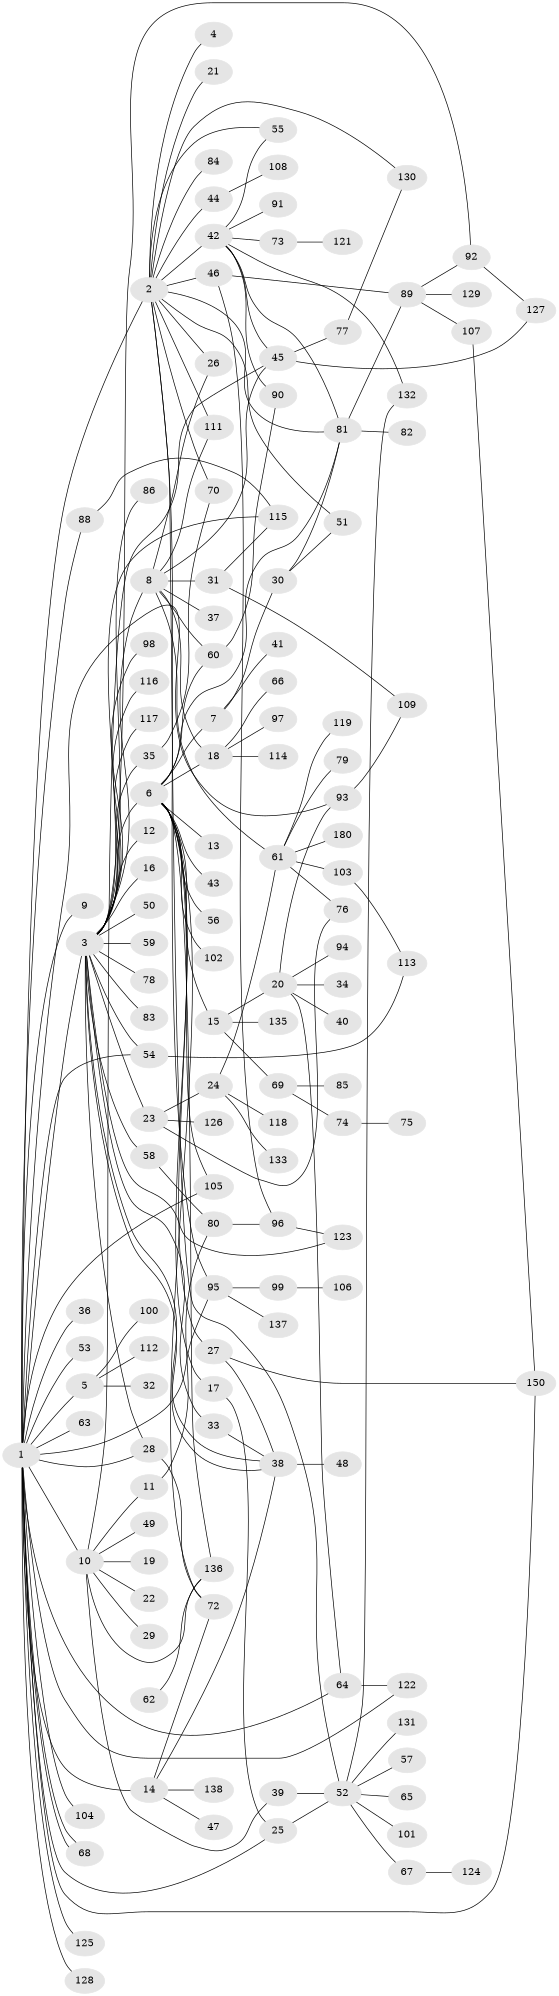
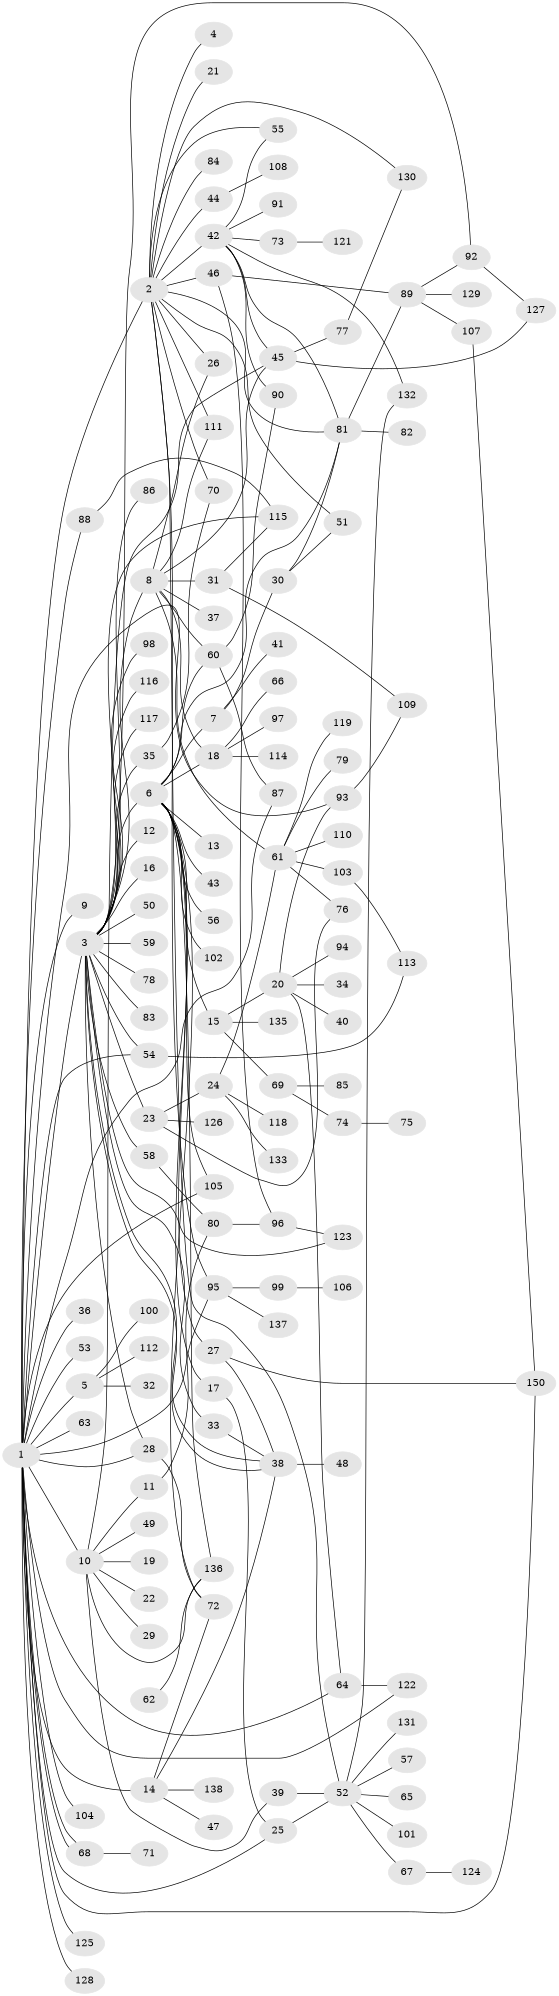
none -> (278, 794)
(343, 836) -> (343, 836)
none -> (149, 1854)
